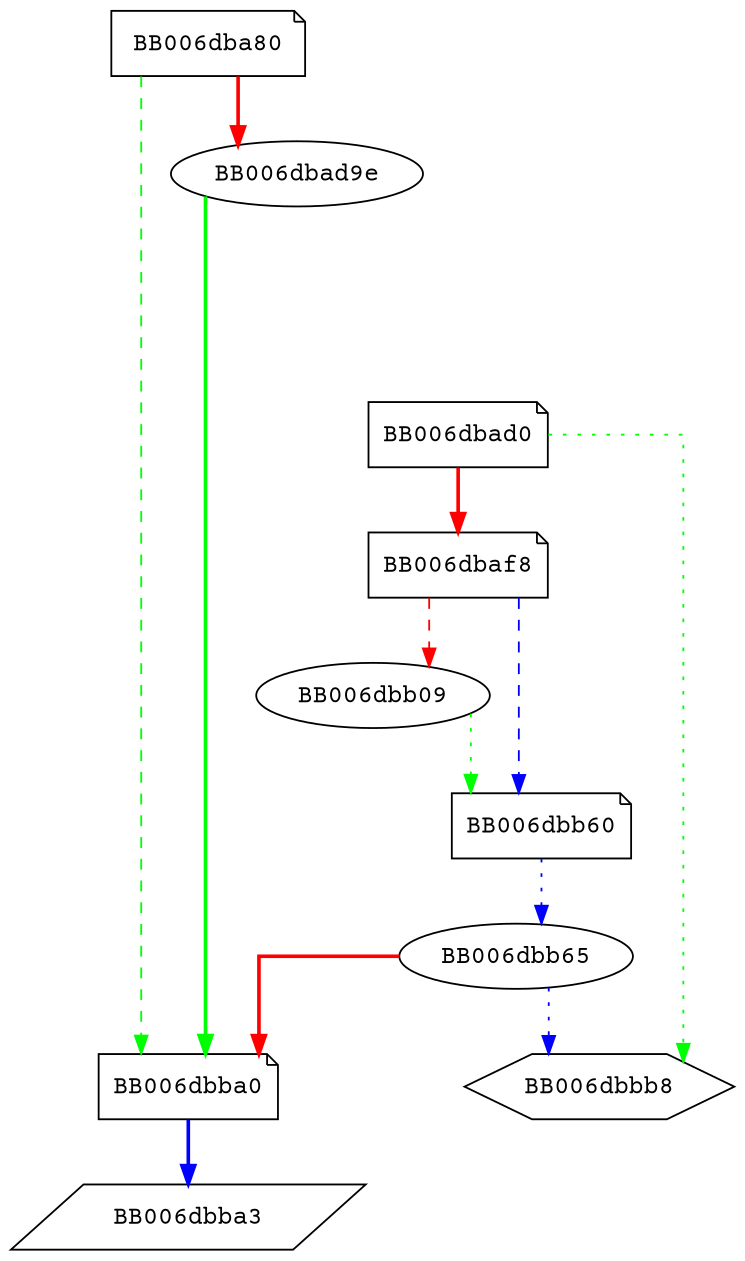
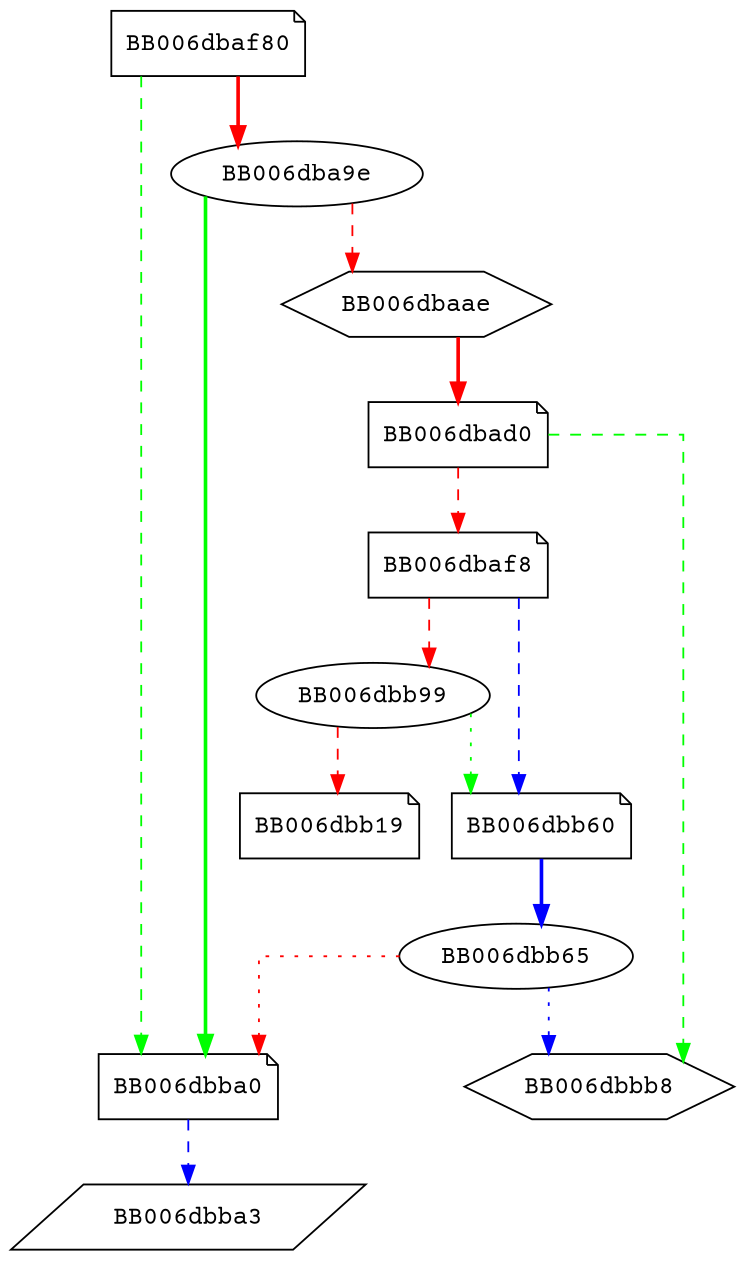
(208, 43) -> (208, 43)
(297, 174) -> (297, 174)
none -> (417, 304)
(458, 491) -> (458, 491)
(683, 672) -> (683, 672)
(373, 695) -> (373, 695)
none -> (330, 826)
(541, 882) -> (541, 882)
(290, 956) -> (290, 956)
(188, 1143) -> (188, 1143)
